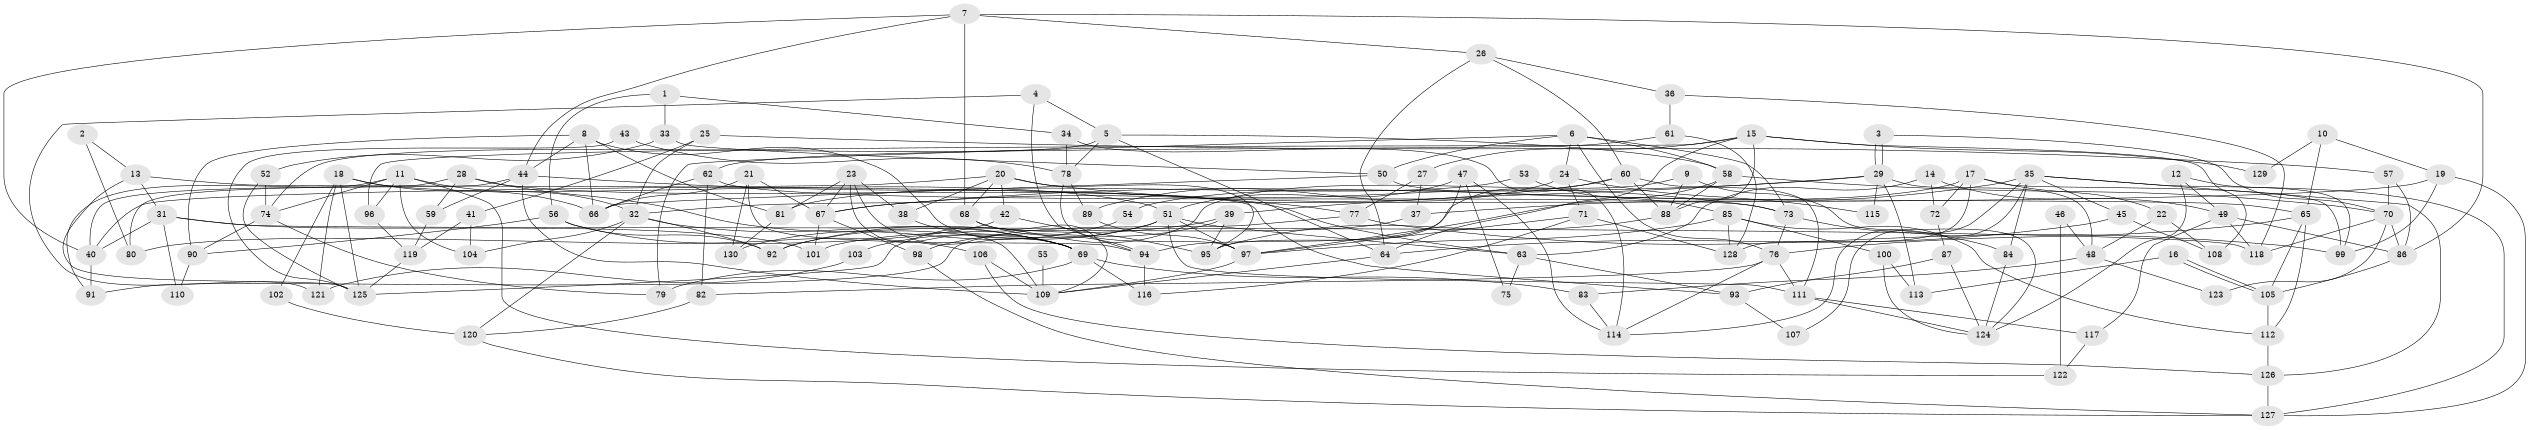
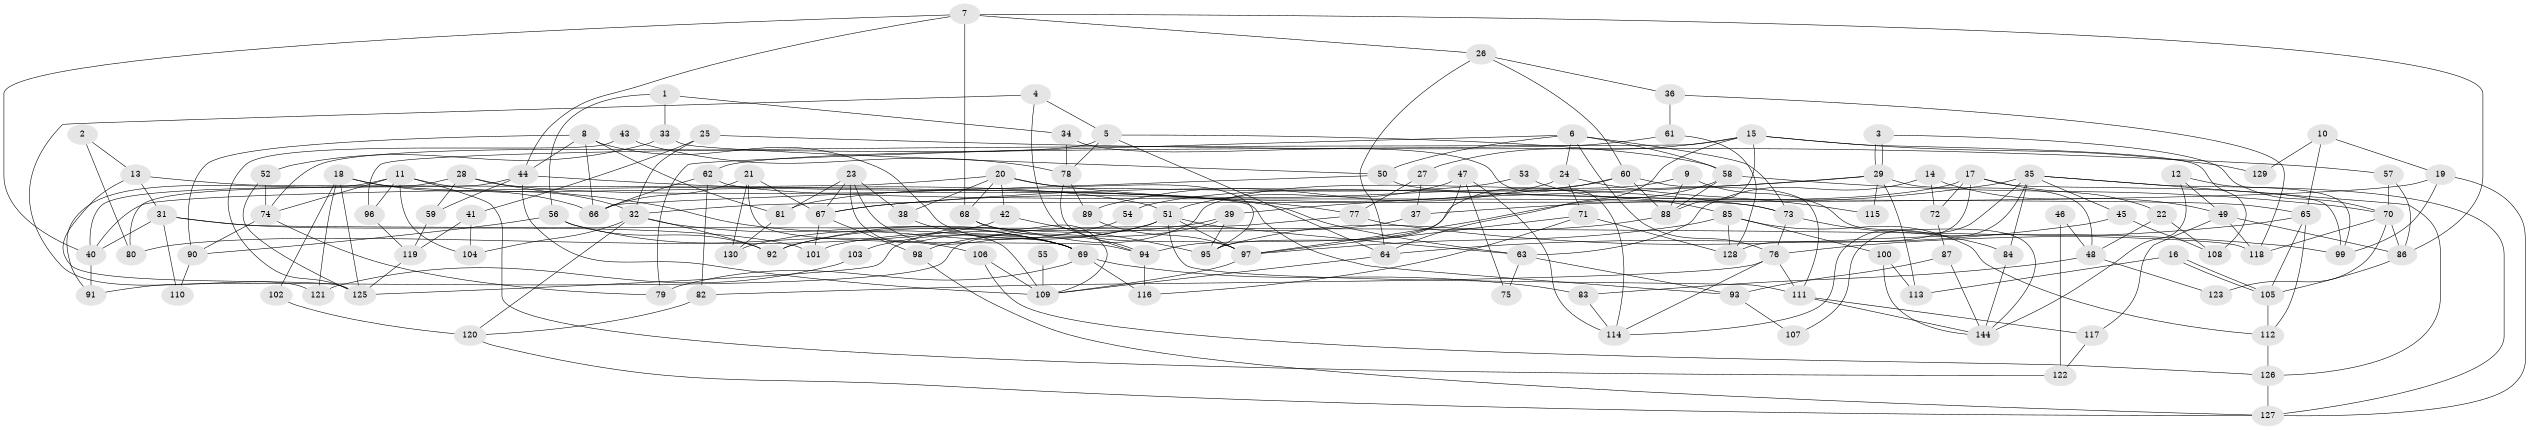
(1983, 336) -> (1983, 336)
